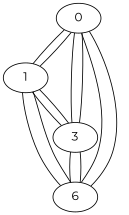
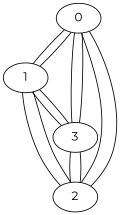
(75, 197) -> (75, 197)
